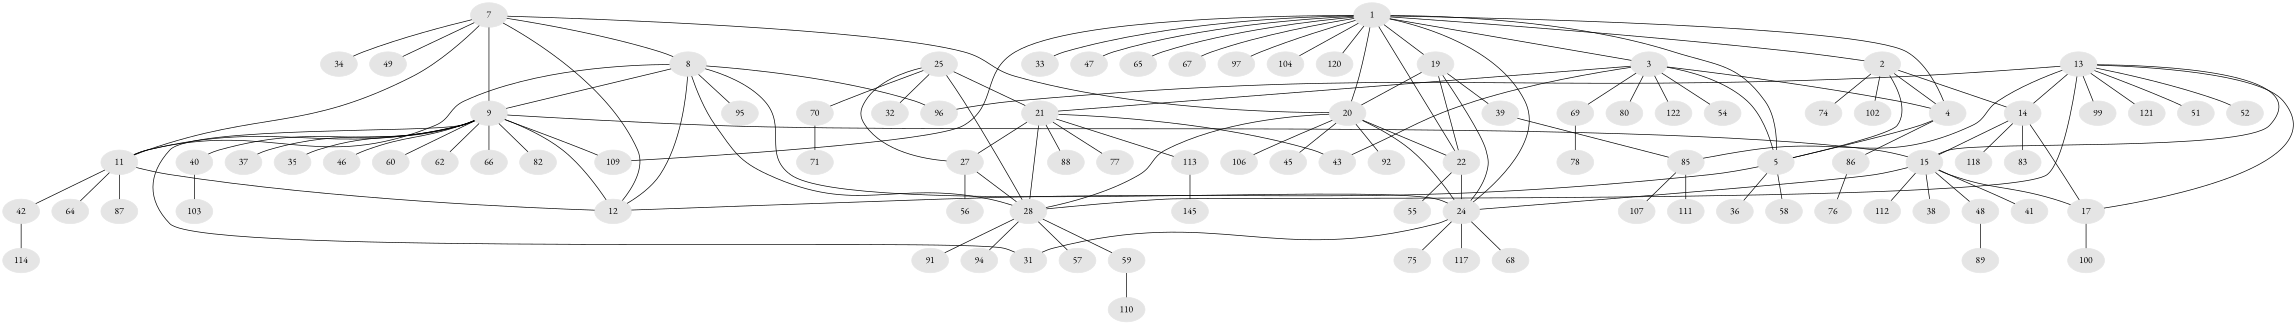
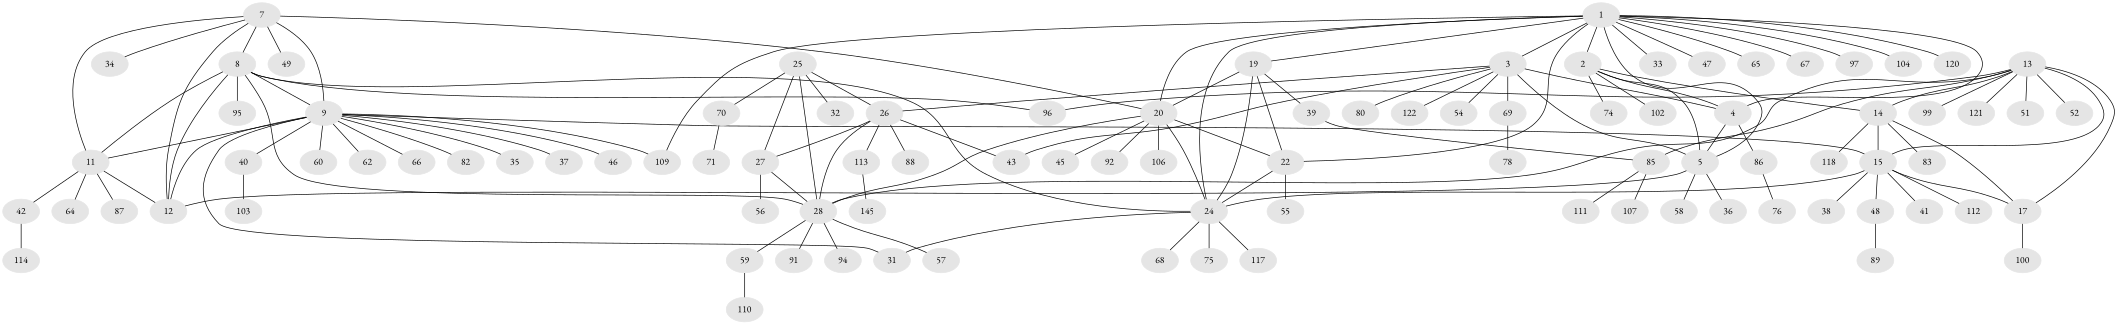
(1040, 113) -> (884, 113)
(1115, 162) -> none
